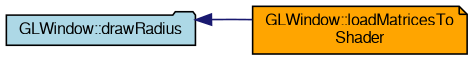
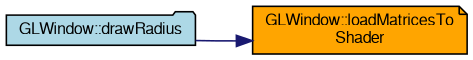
(232, 19) -> (216, 41)
